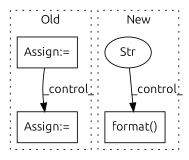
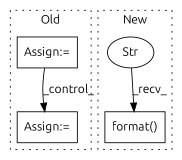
(157, 90) -> (150, 90)
